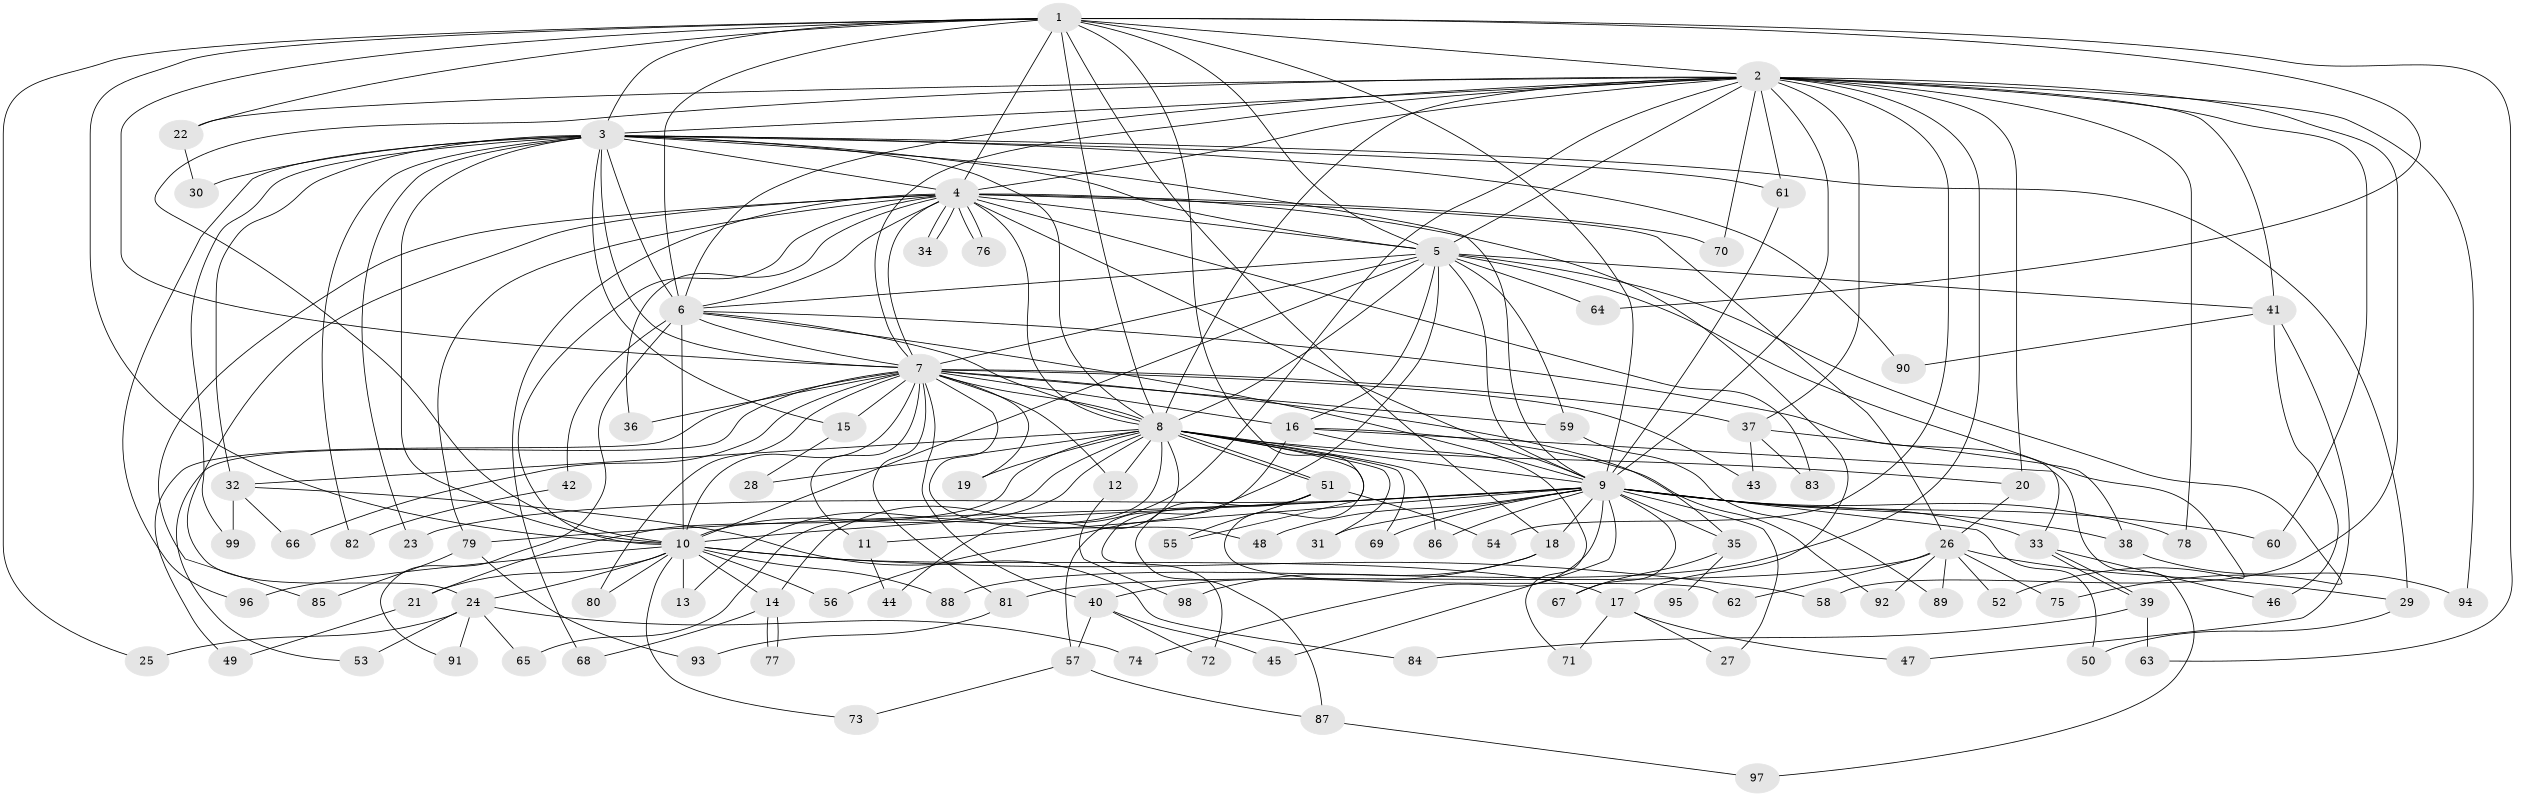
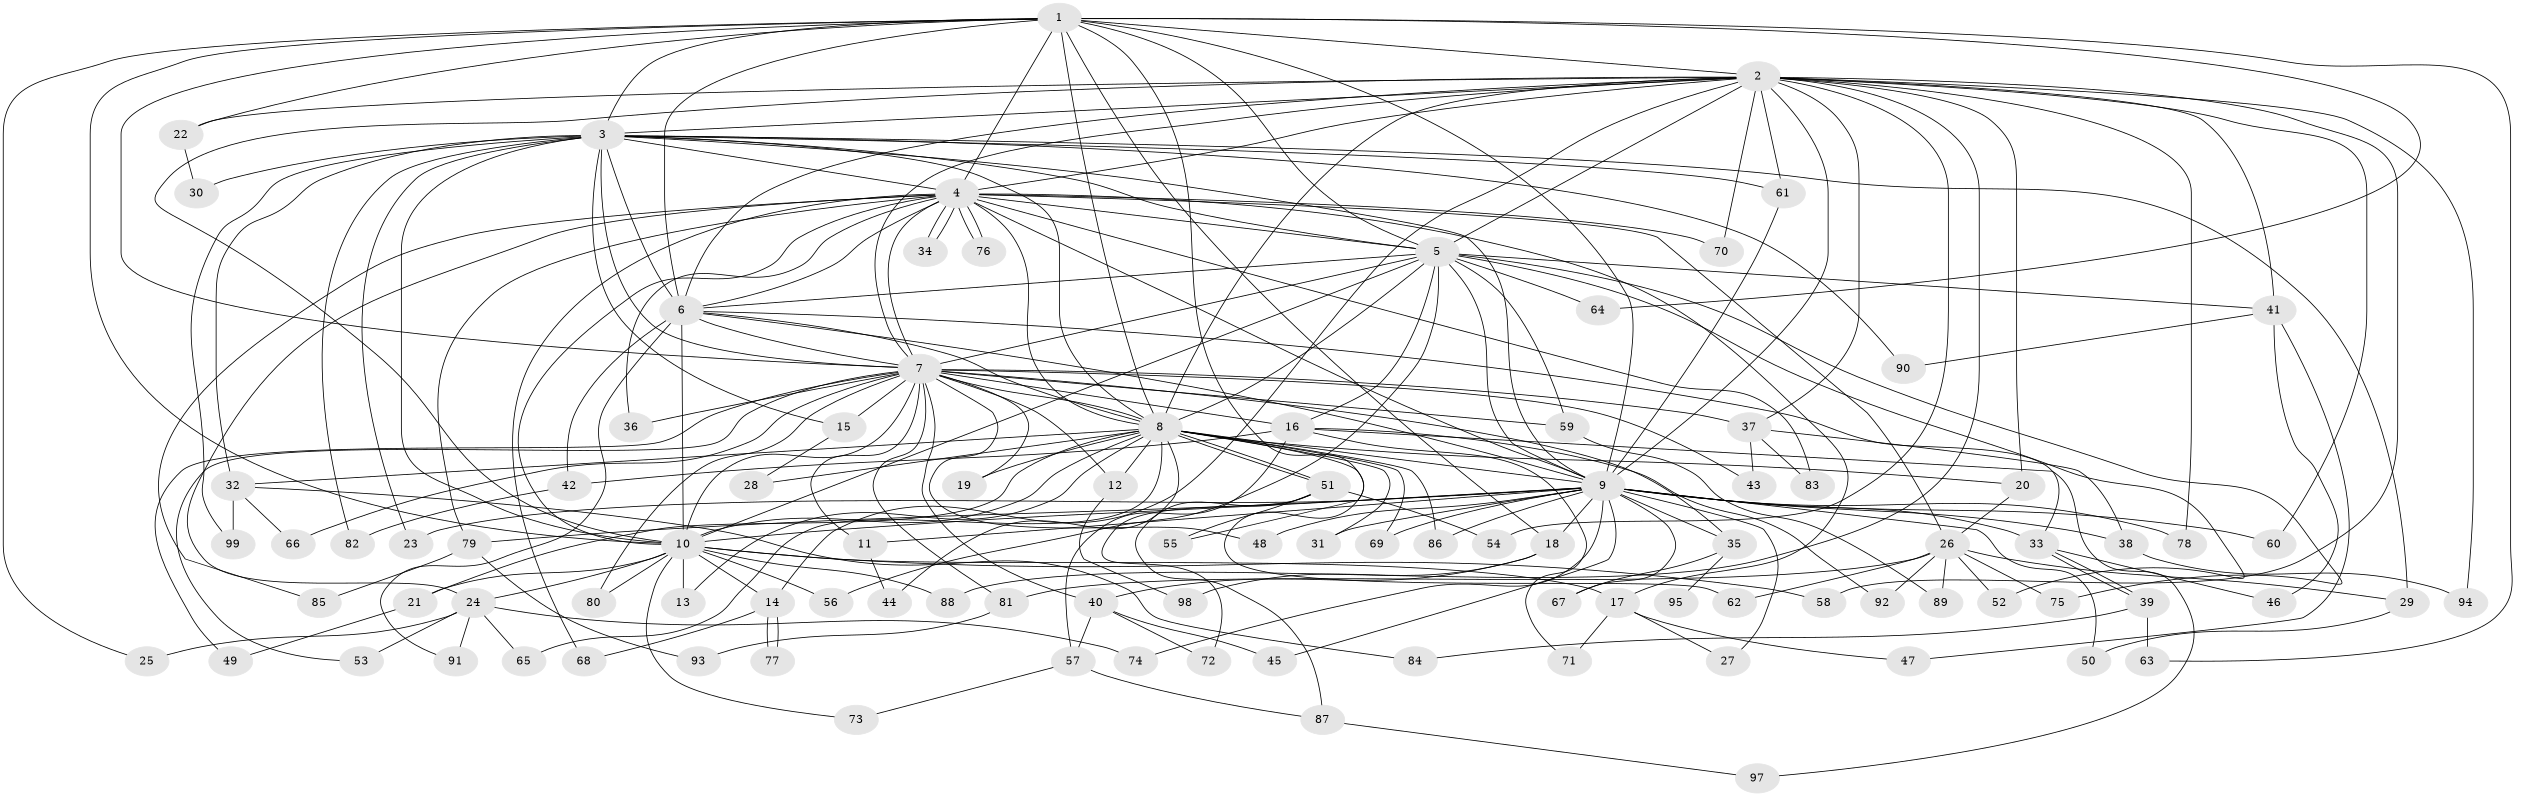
none -> (1000, 456)
(247, 603) -> none
